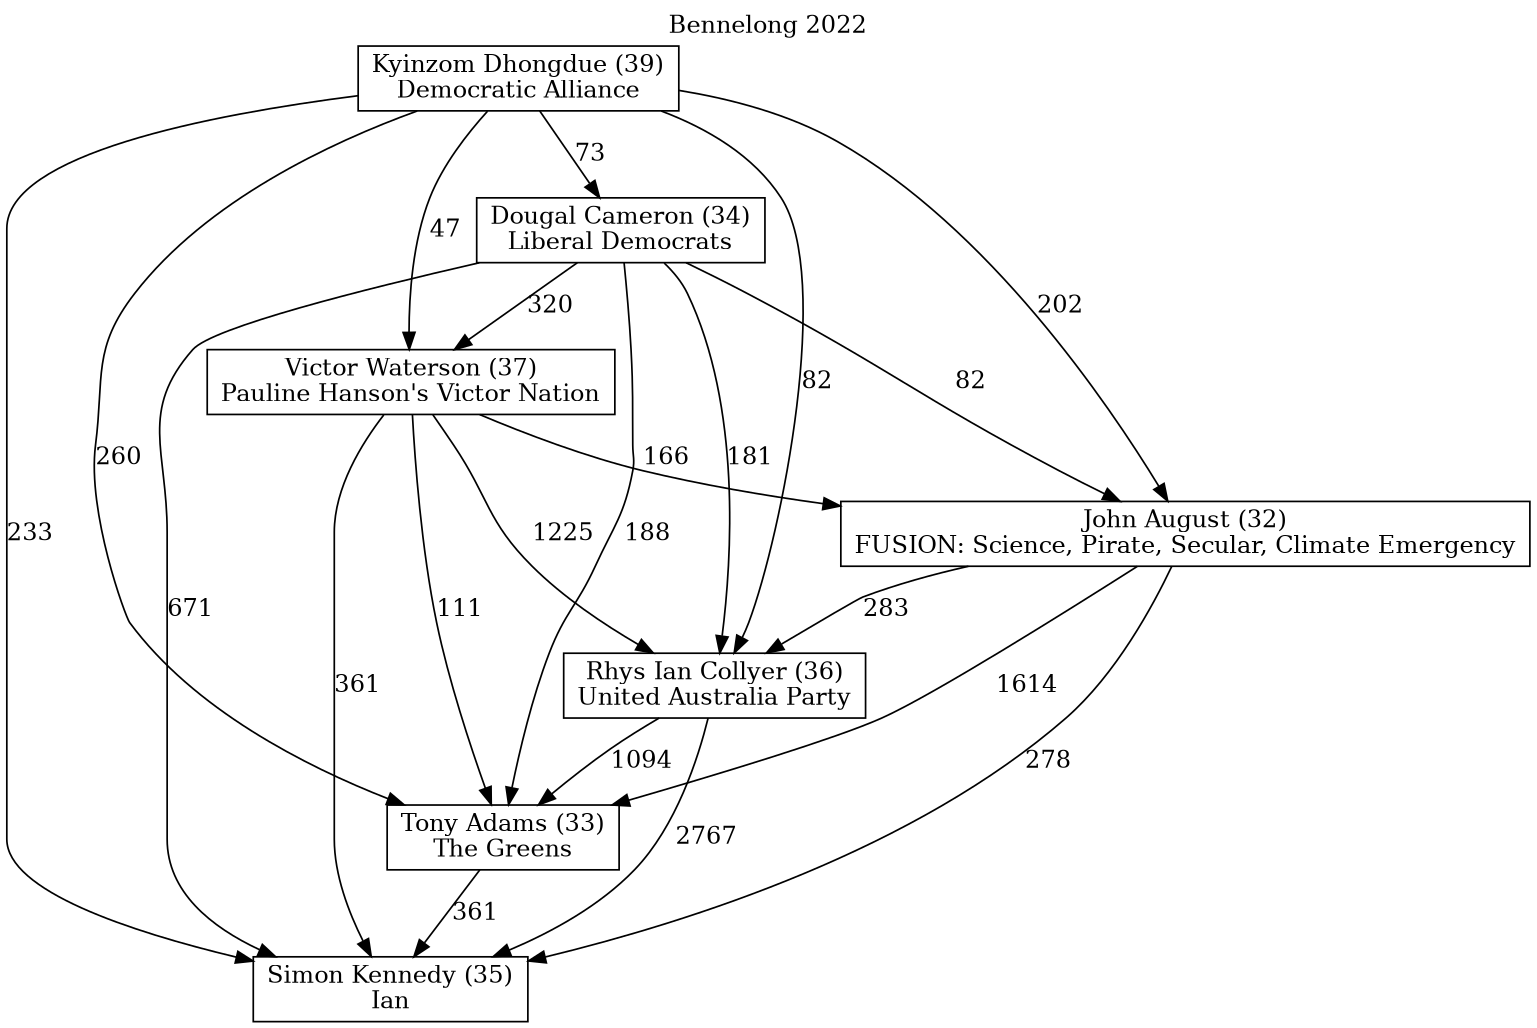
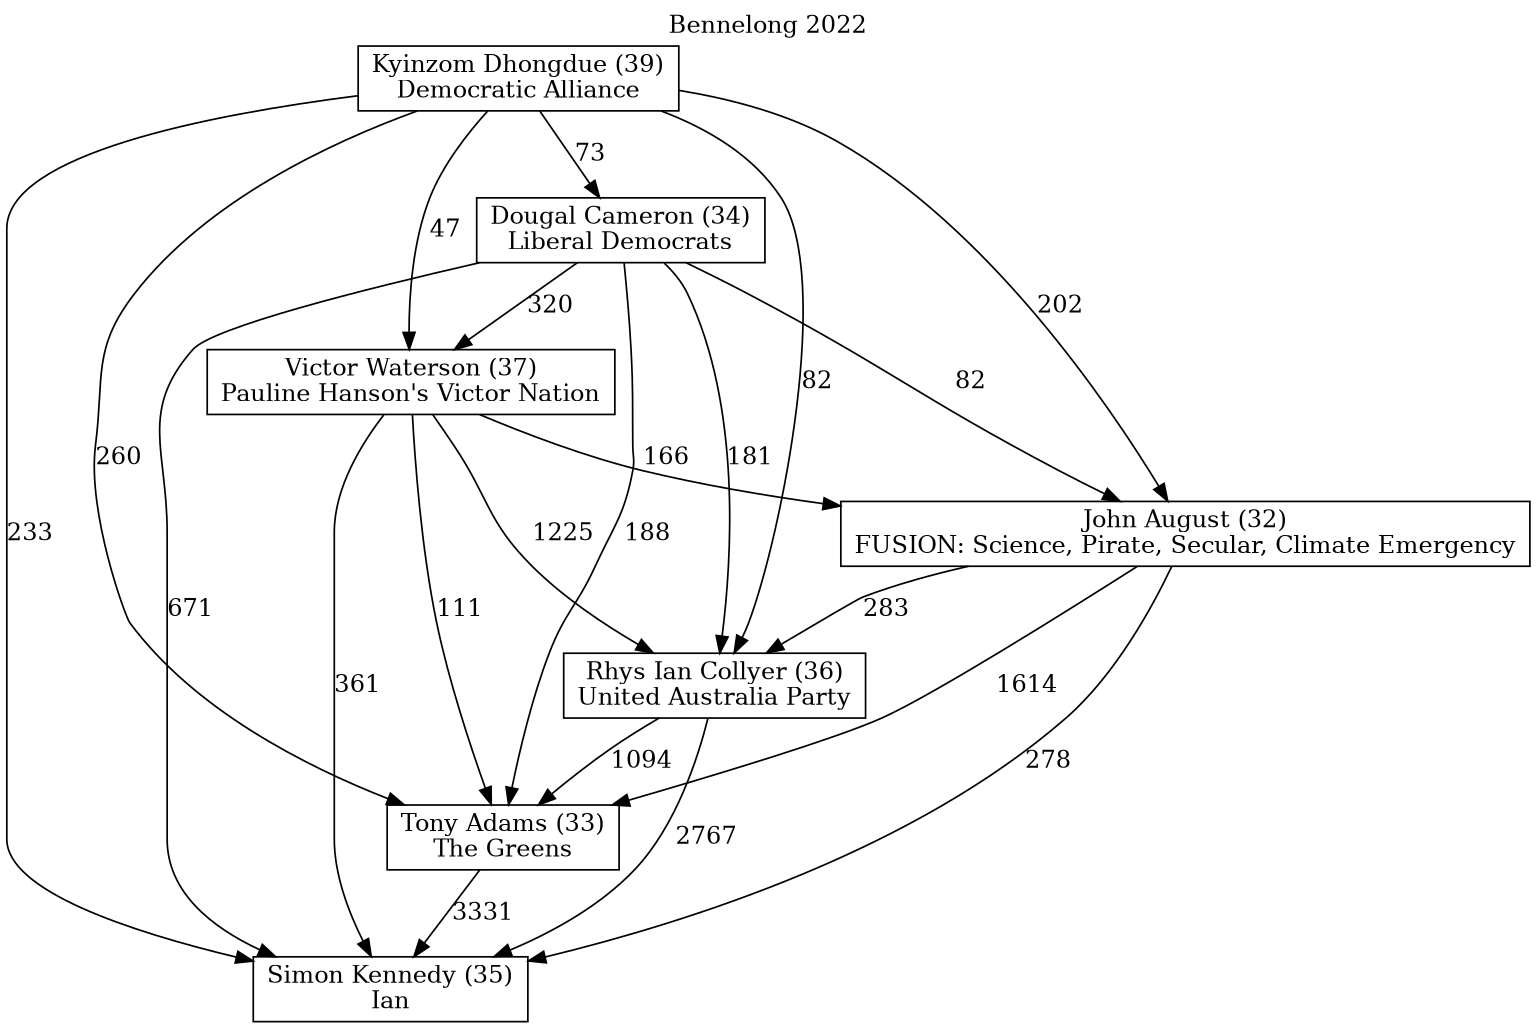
(476, 913) -> (484, 913)
